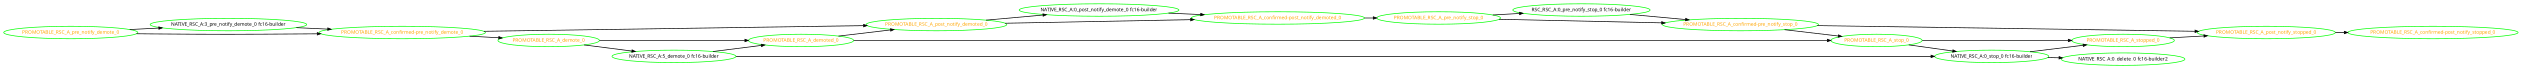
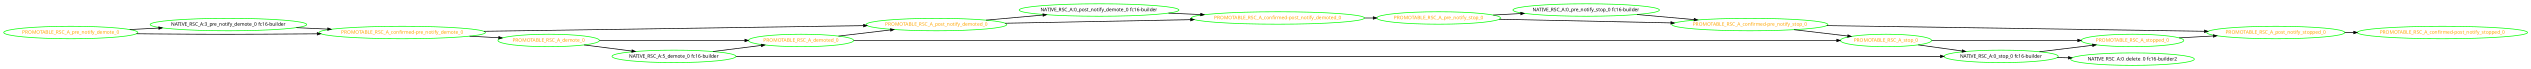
(1581, 10) -> (1586, 10)
